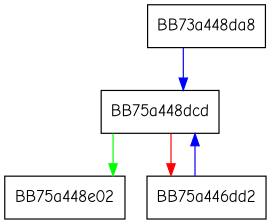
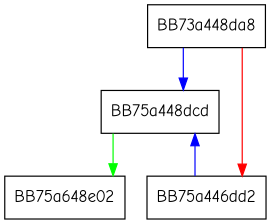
(171, 149) -> (242, 106)
(65, 198) -> (65, 198)
